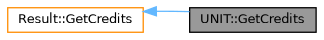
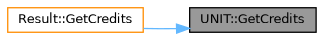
(173, 11) -> (160, 29)
